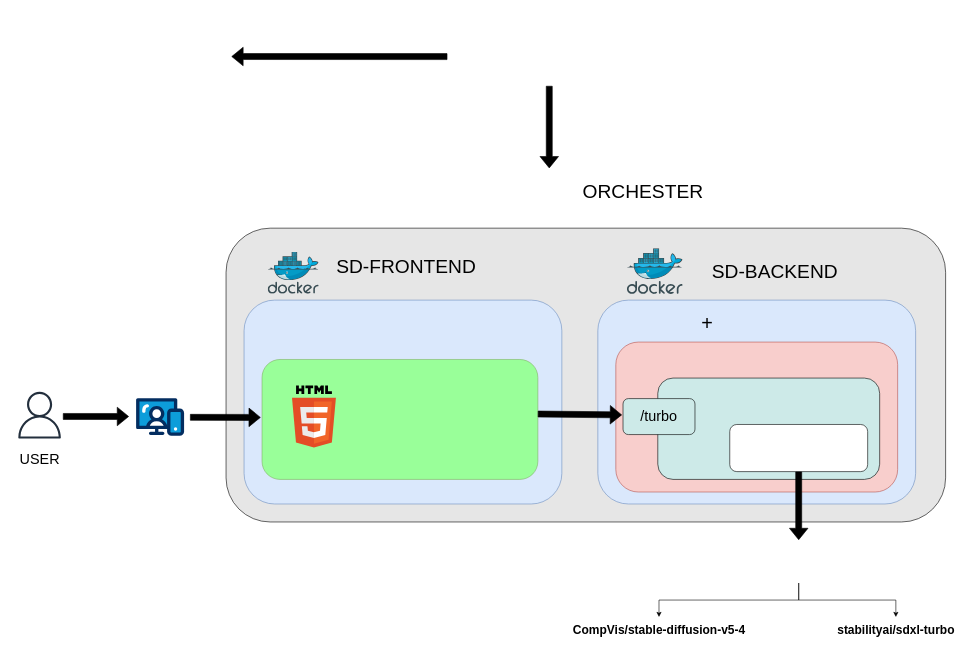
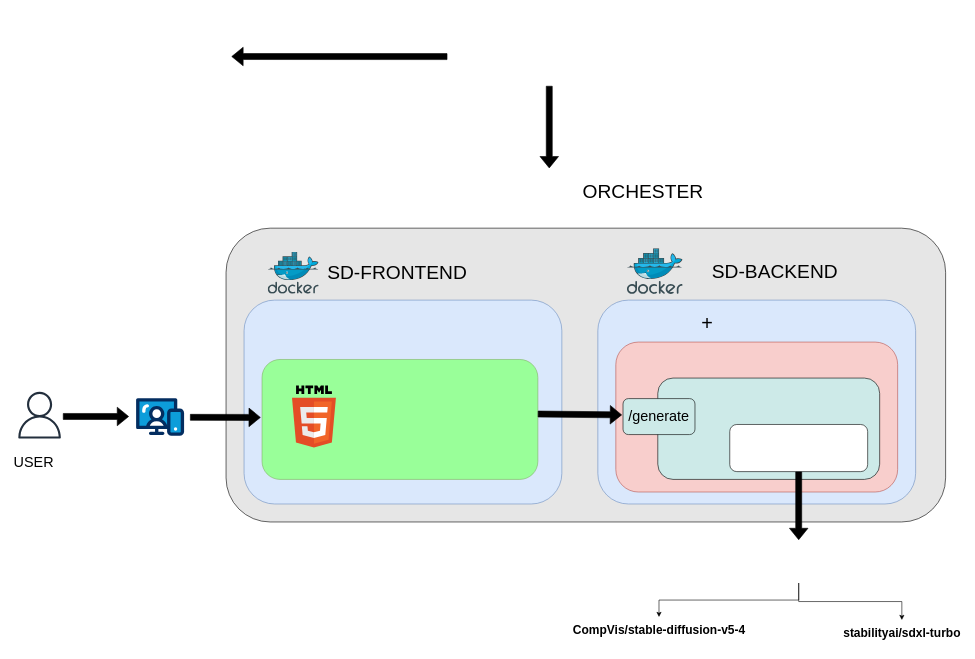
(406, 267) -> (397, 273)
(659, 417) -> (659, 417)
(39, 460) -> (33, 463)
(896, 629) -> (902, 632)
